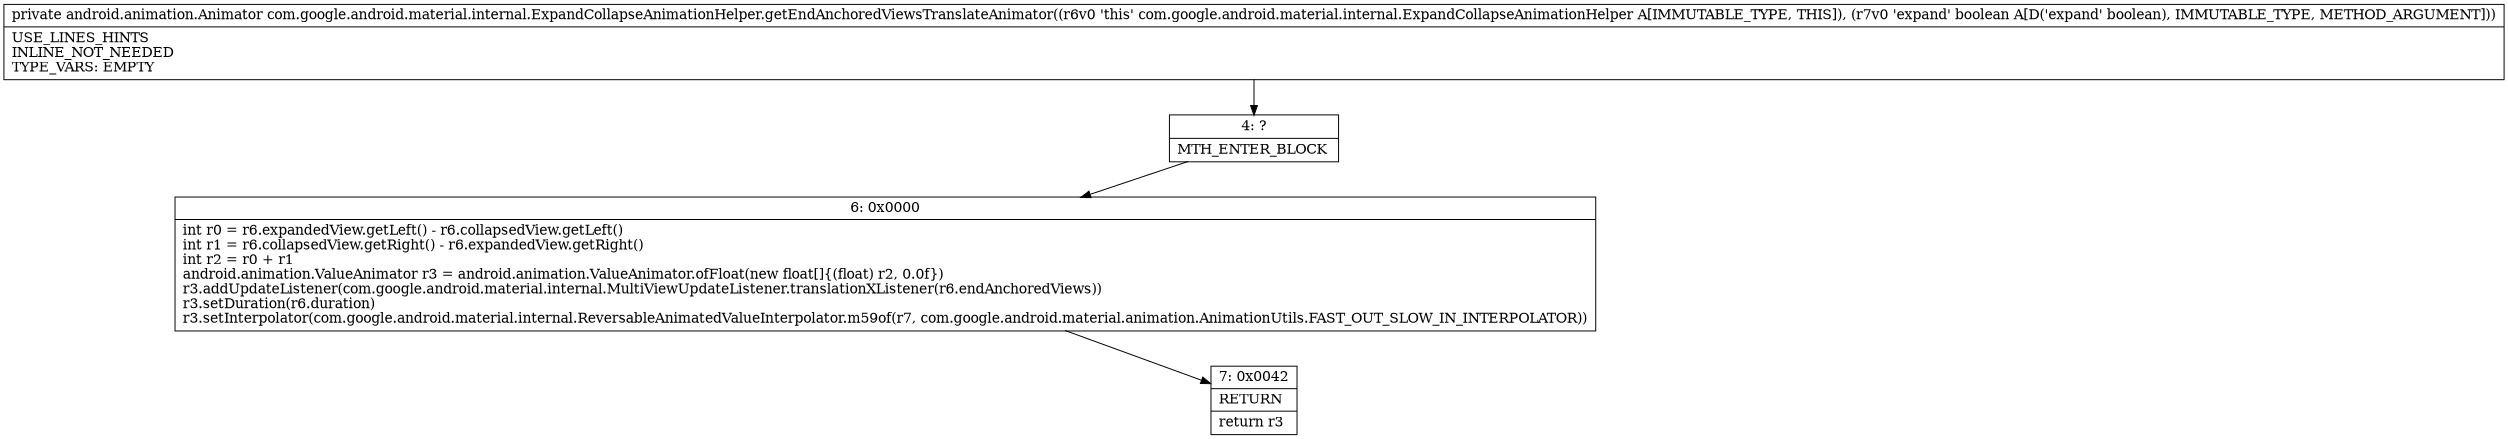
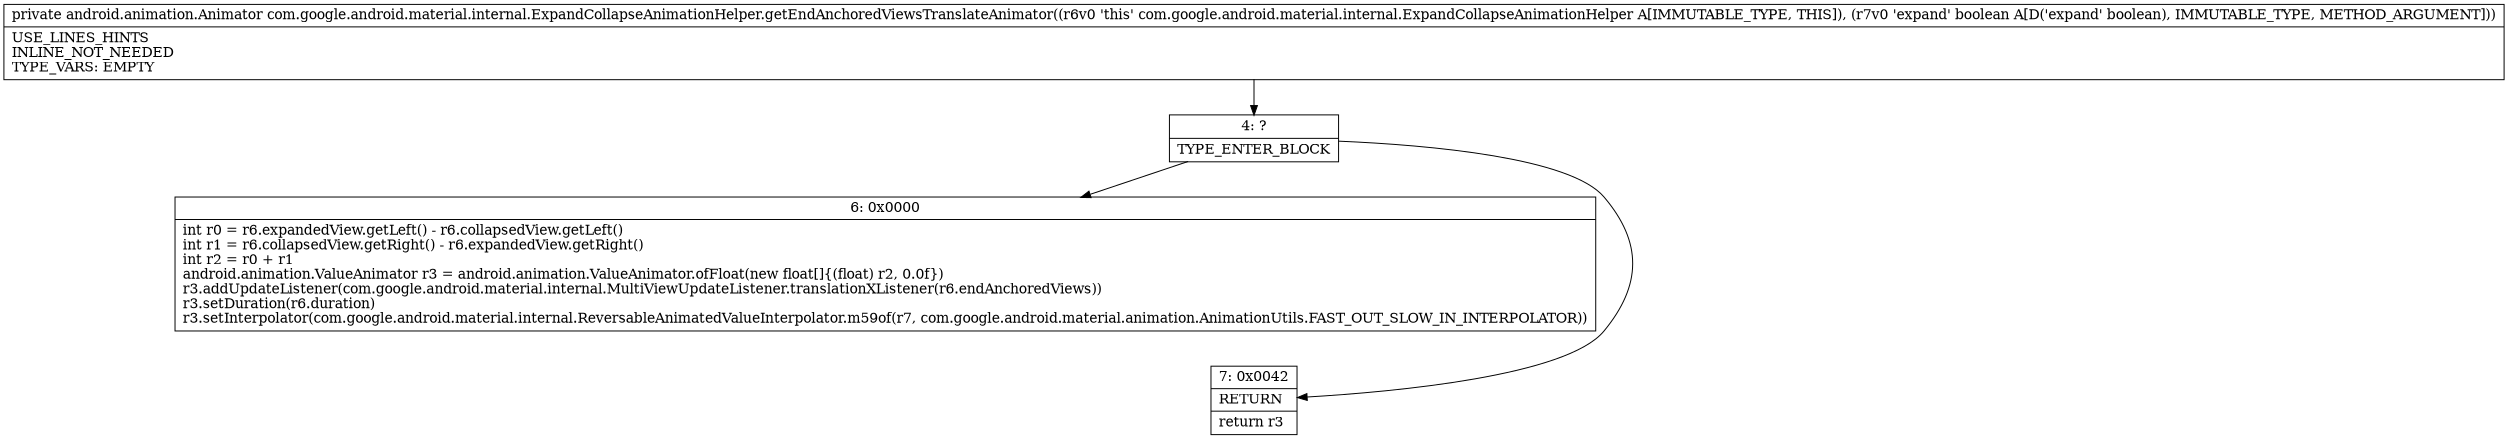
(1253, 150) -> (1254, 150)
(1133, 355) -> (1631, 280)
